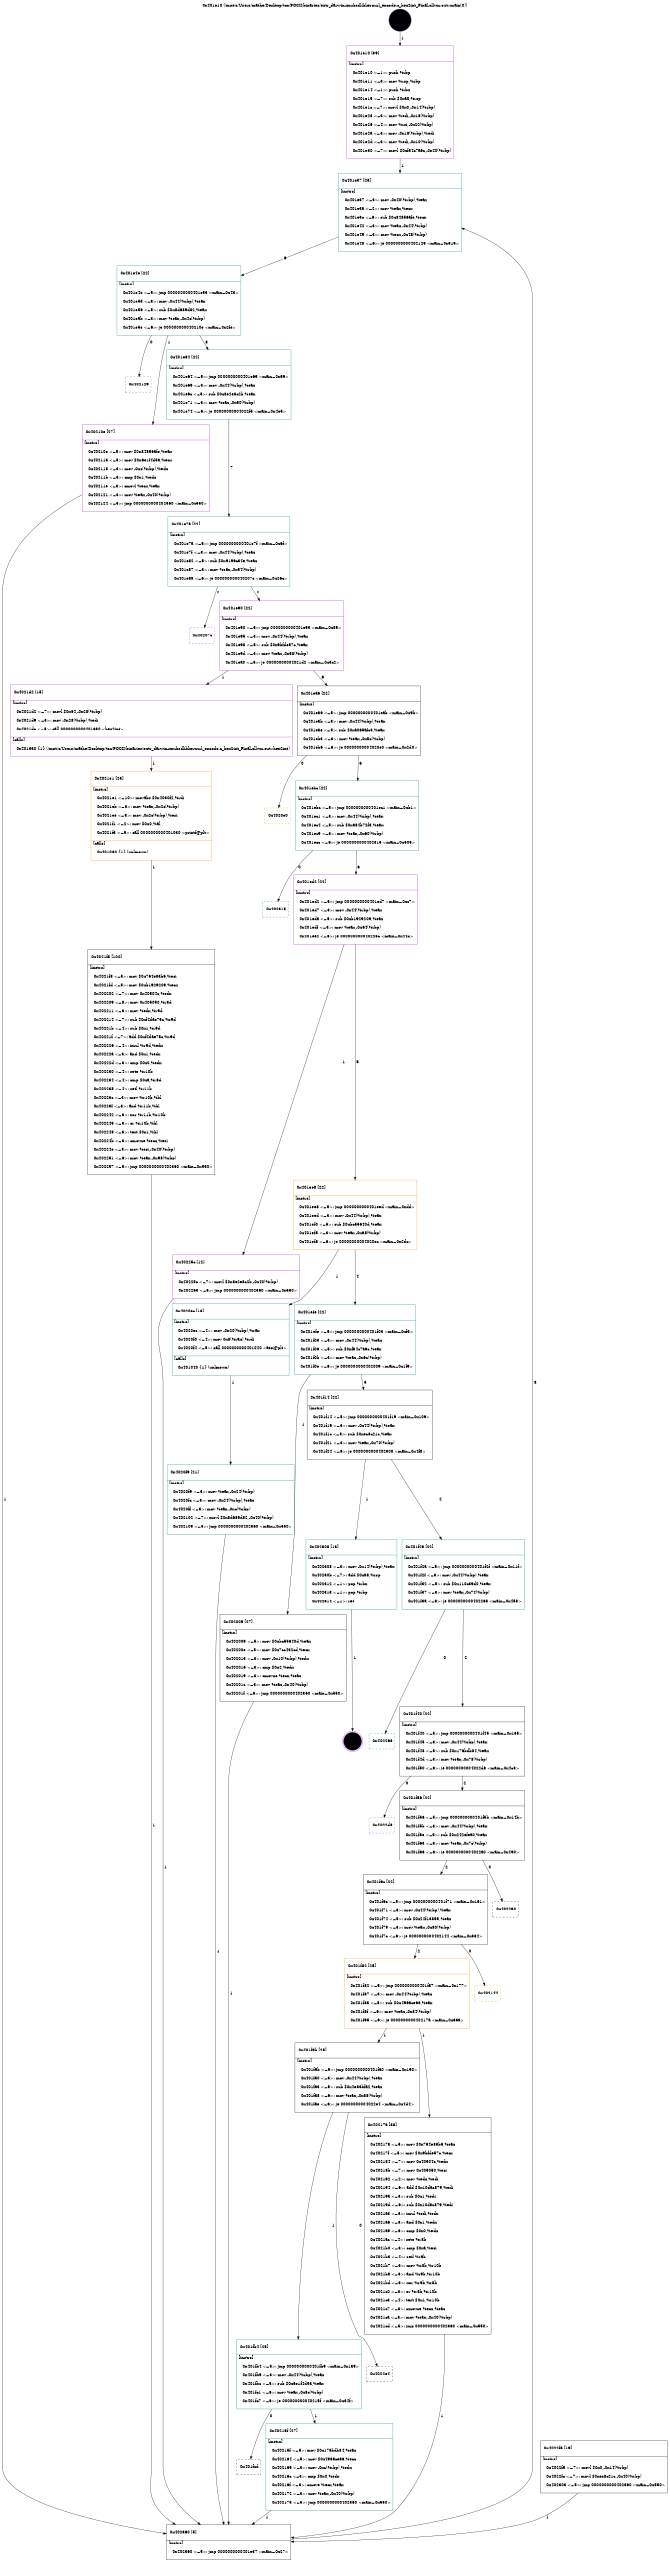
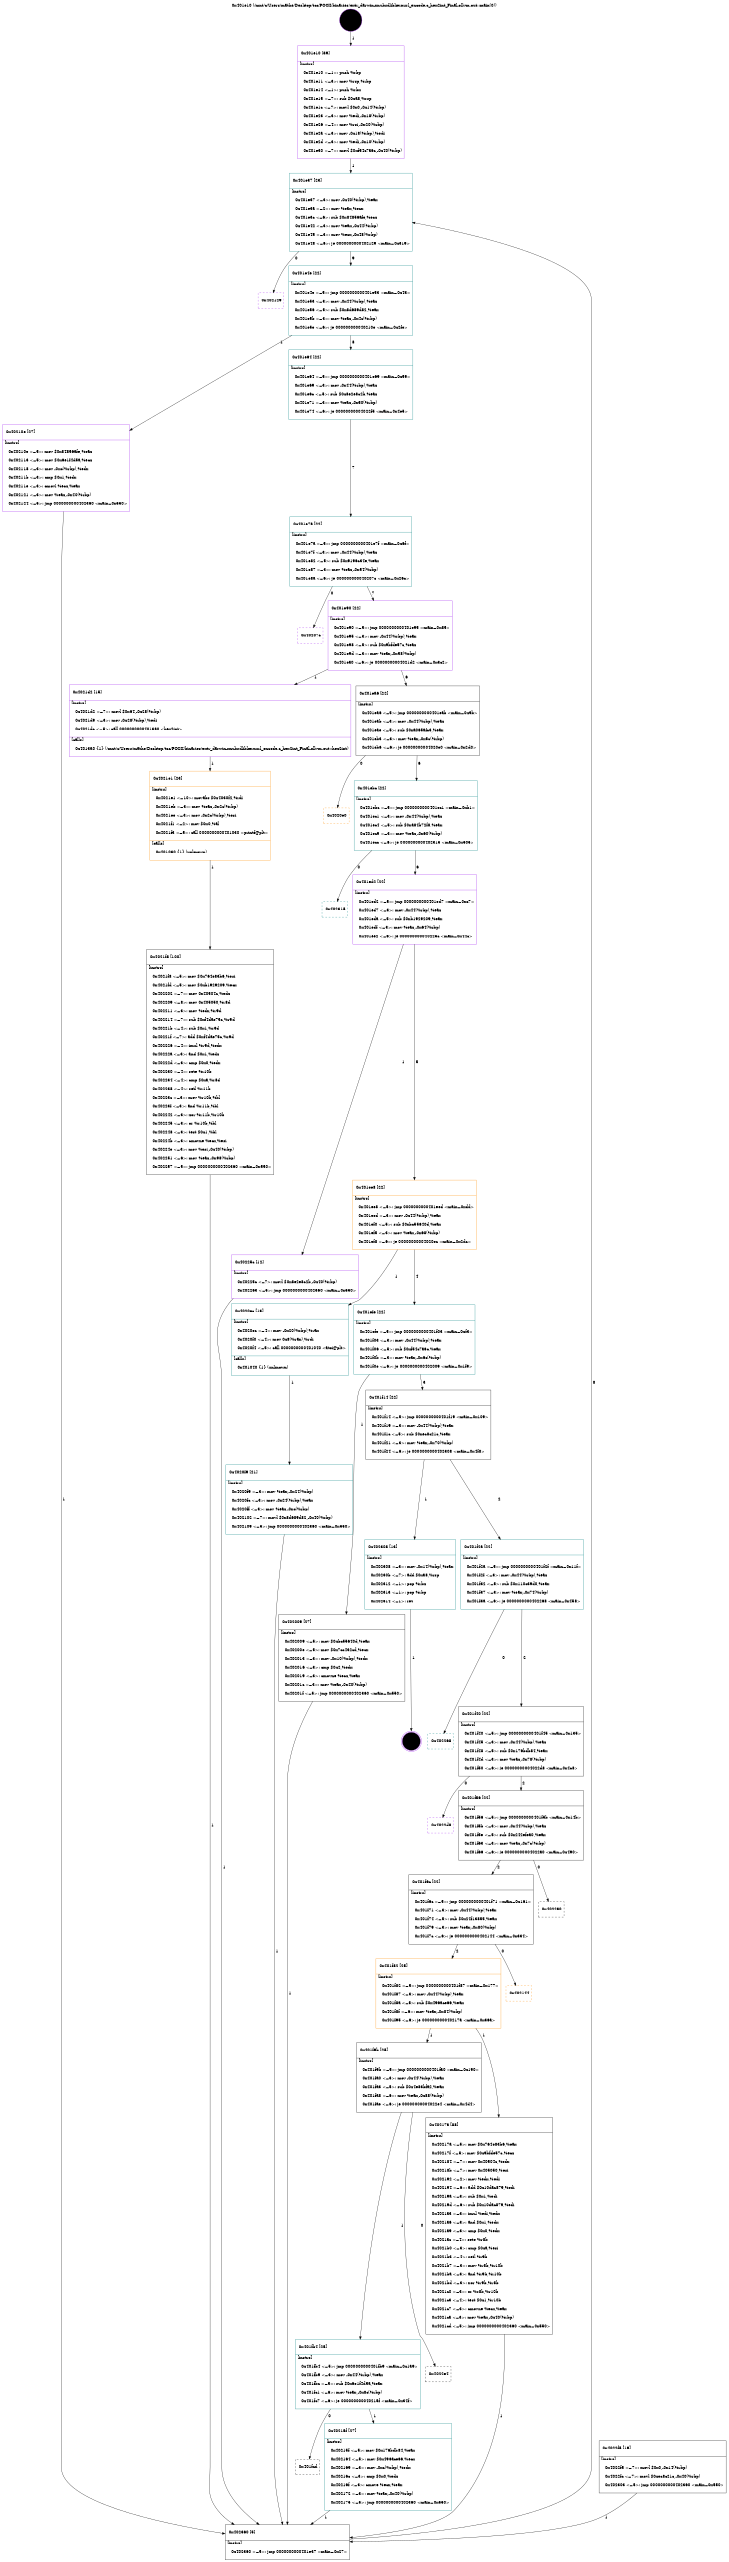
(144, 354) -> (284, 269)
(217, 594) -> (332, 594)
